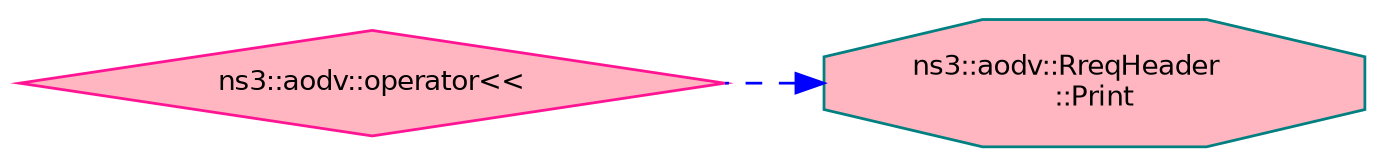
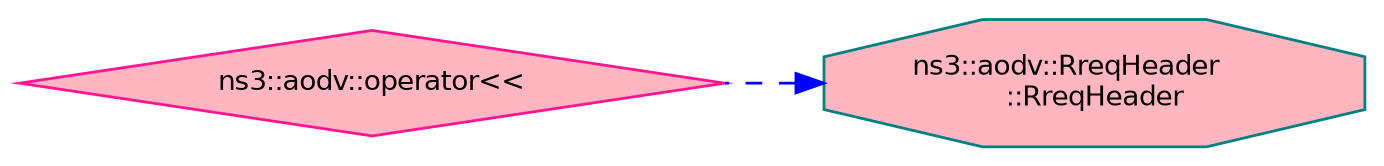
(1094, 83) -> (1094, 83)
